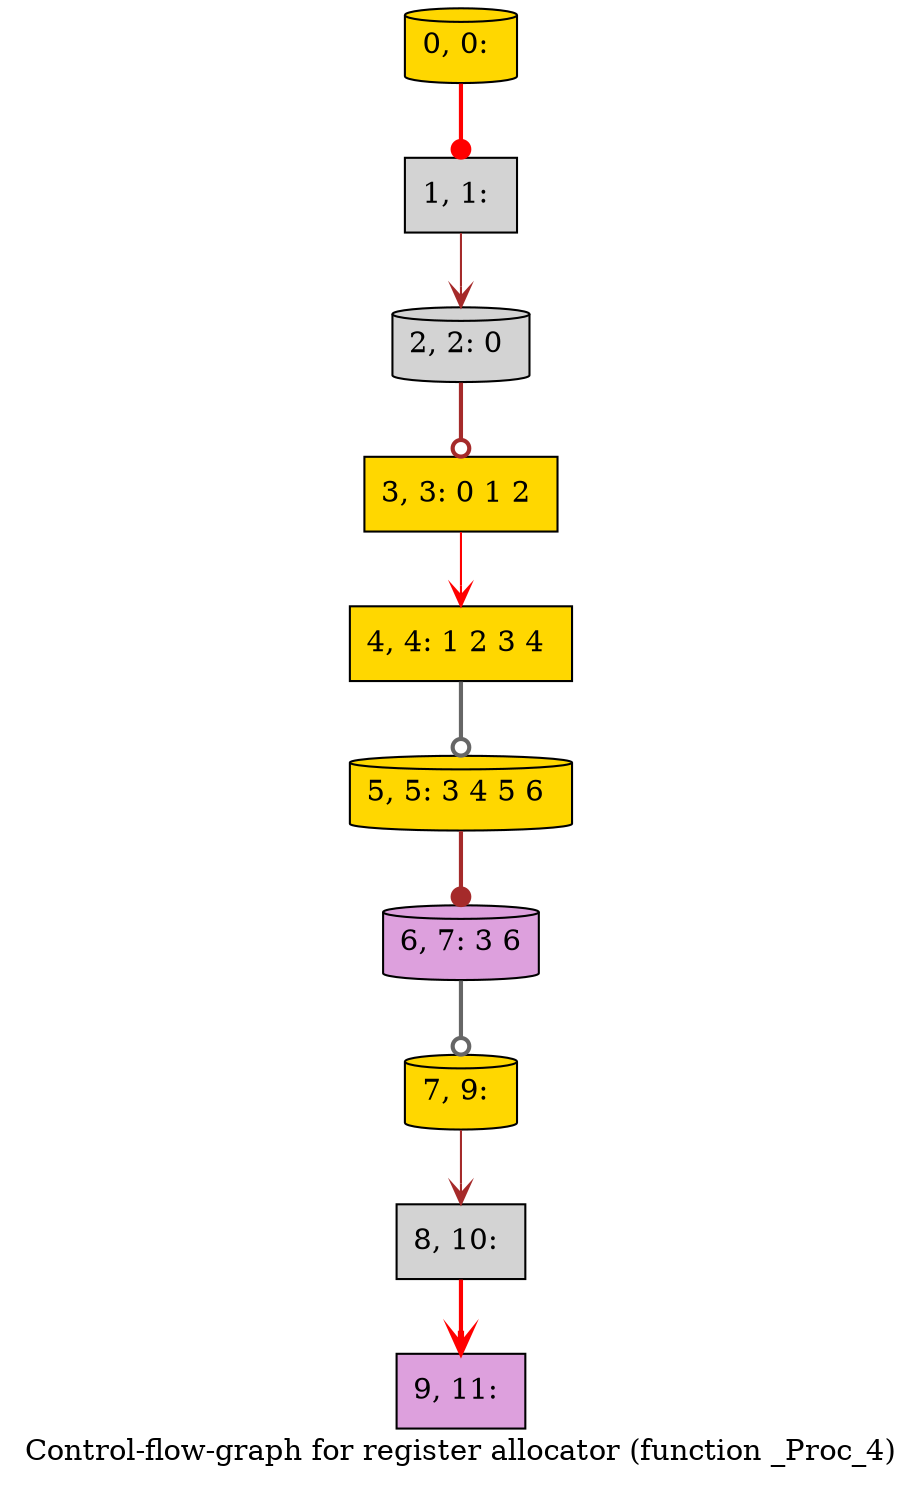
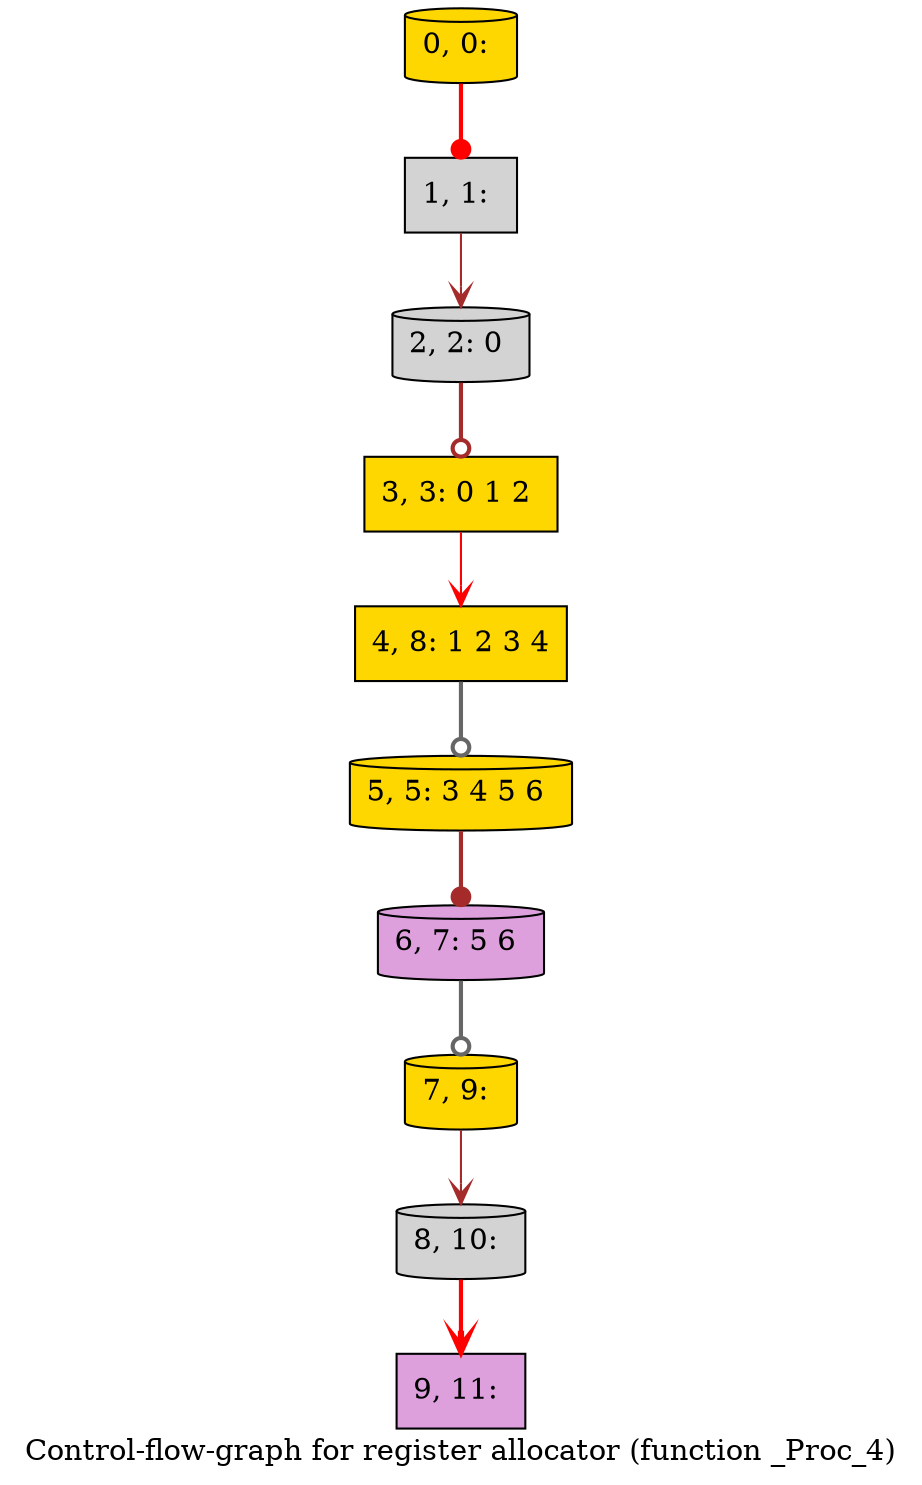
(461, 644) -> (461, 644)
(461, 943) -> (461, 943)
(461, 1242) -> (461, 1242)
